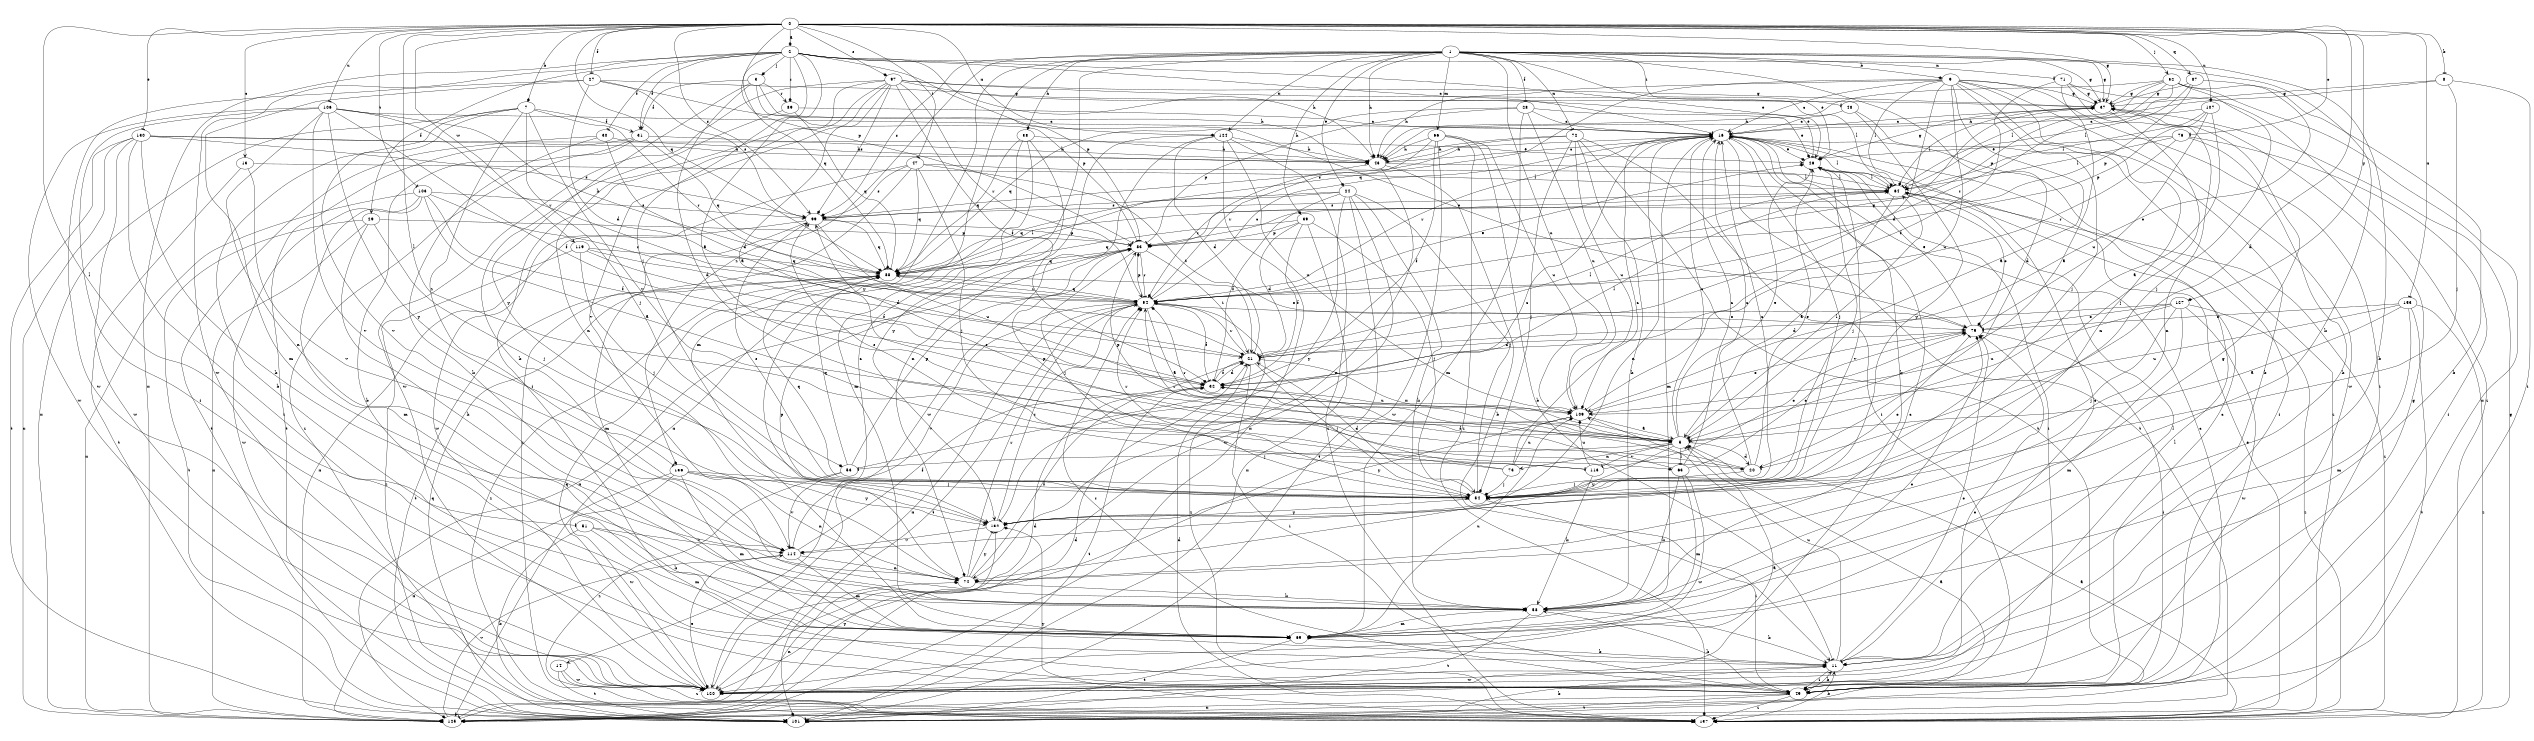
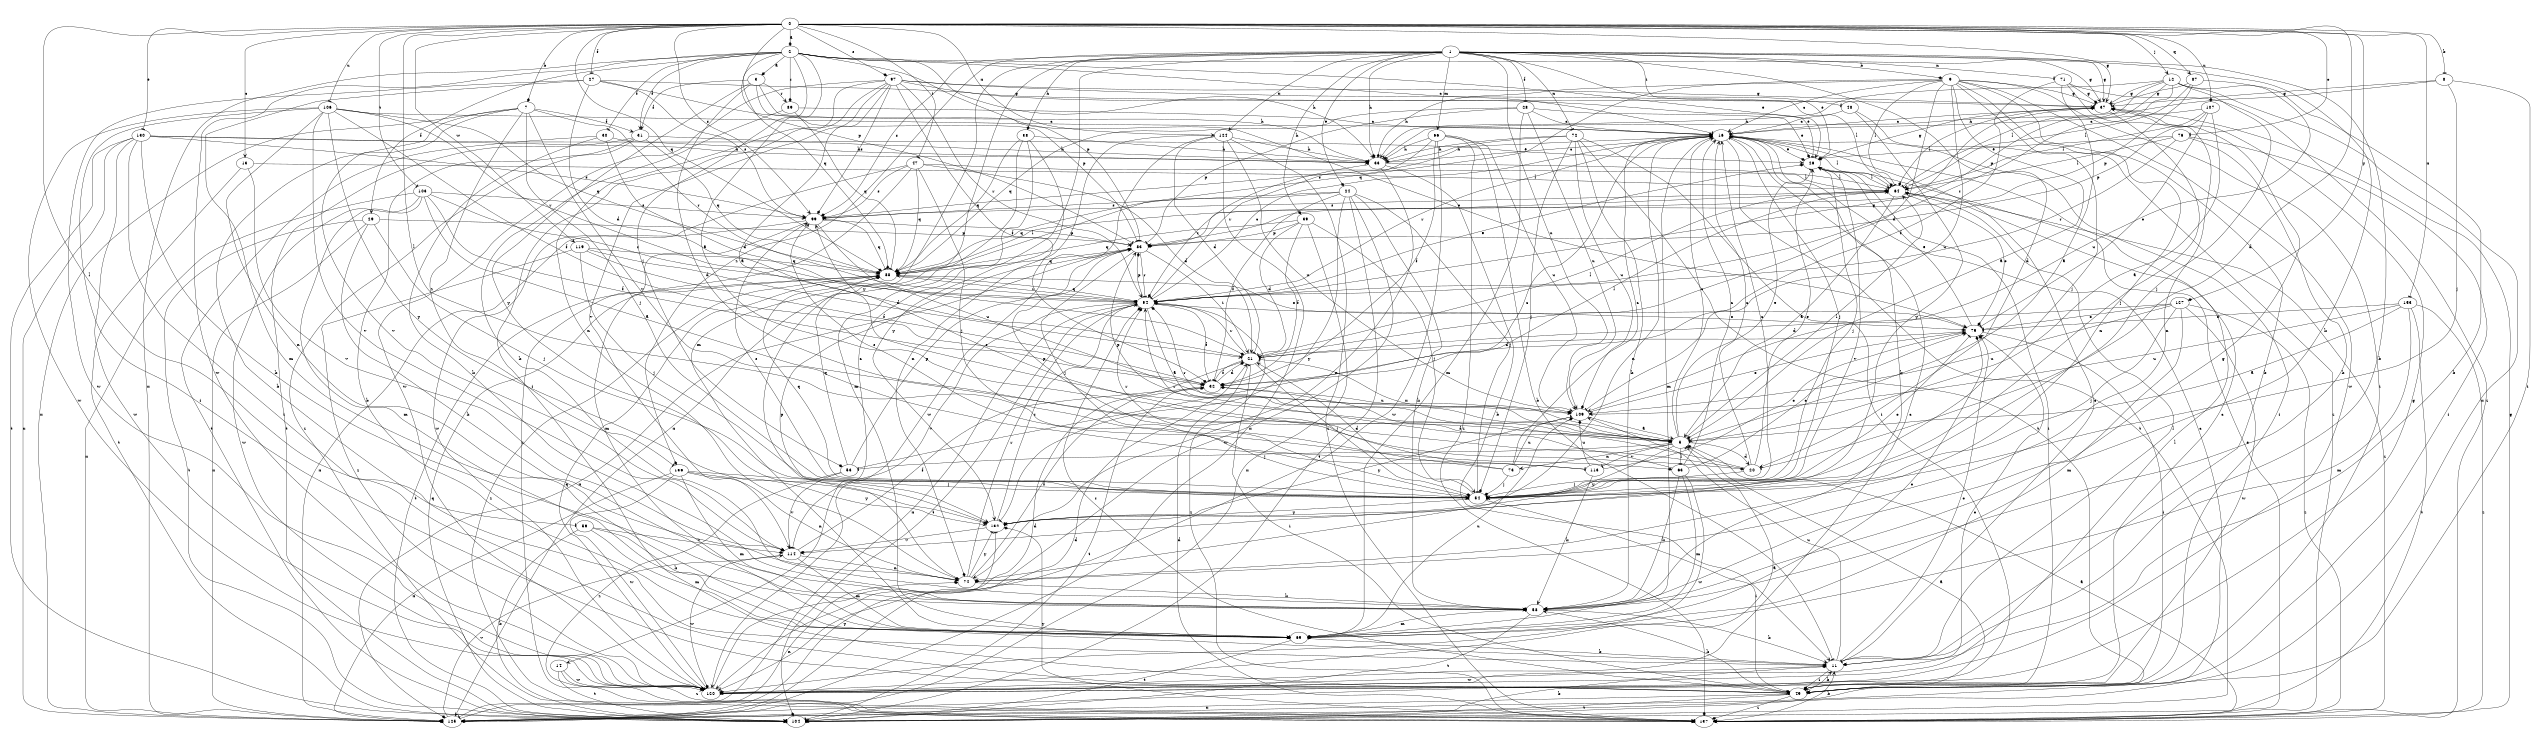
(777, 66) -> (777, 66)
(2172, 80) -> (2172, 80)
(993, 98) -> (993, 98)
(1377, 163) -> (1377, 163)
(598, 191) -> (598, 191)
(1186, 261) -> (1186, 261)
(585, 526) -> (585, 526)
(1010, 571) -> (1010, 571)
(692, 624) -> (692, 624)
(692, 709) -> (349, 460)
(796, 722) -> (796, 722)
